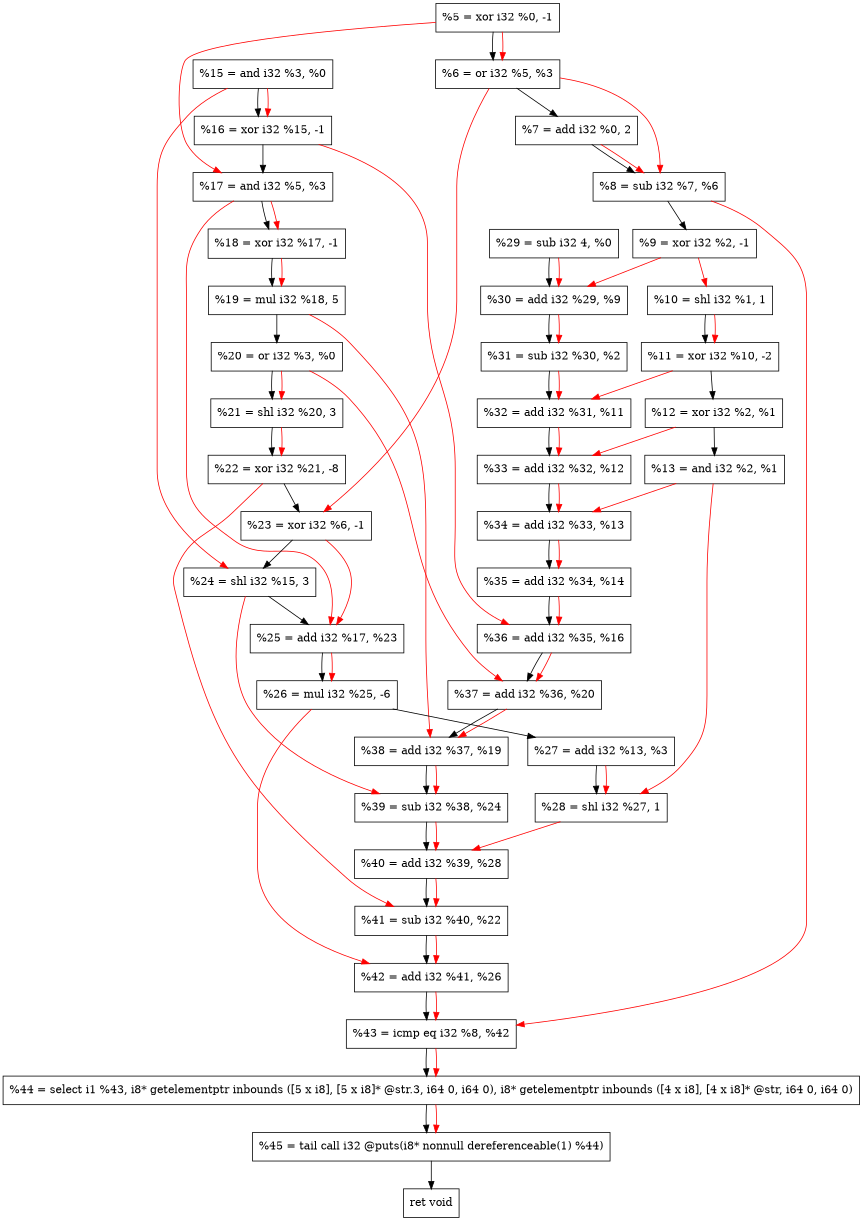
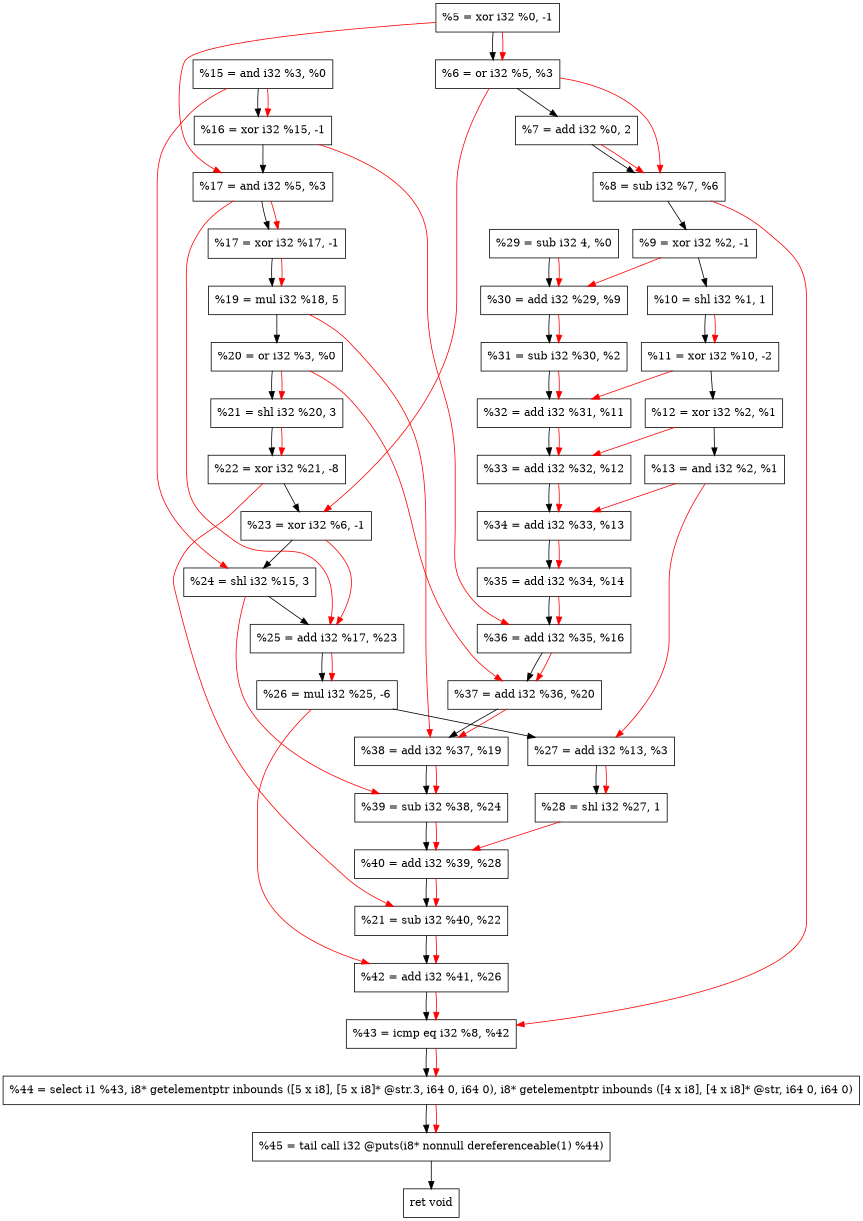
(277, 244) -> (277, 244)
(701, 268) -> (701, 268)
(707, 649) -> (669, 611)
(431, 921) -> (431, 921)
